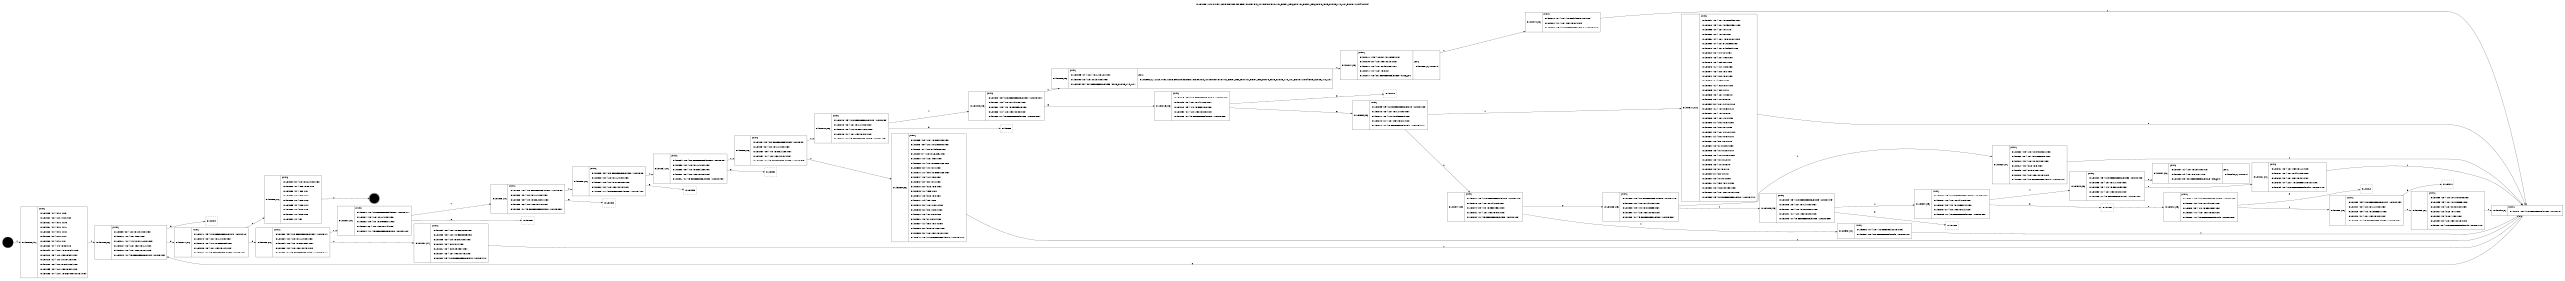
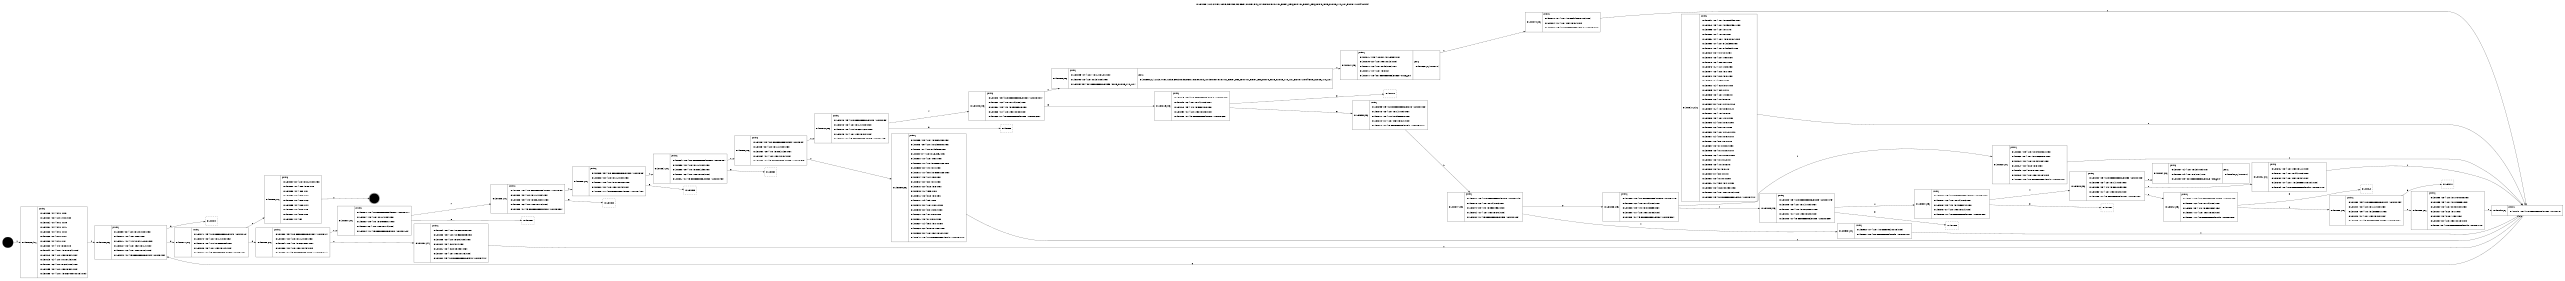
(1554, 111) -> none
(2138, 208) -> (2153, 196)
